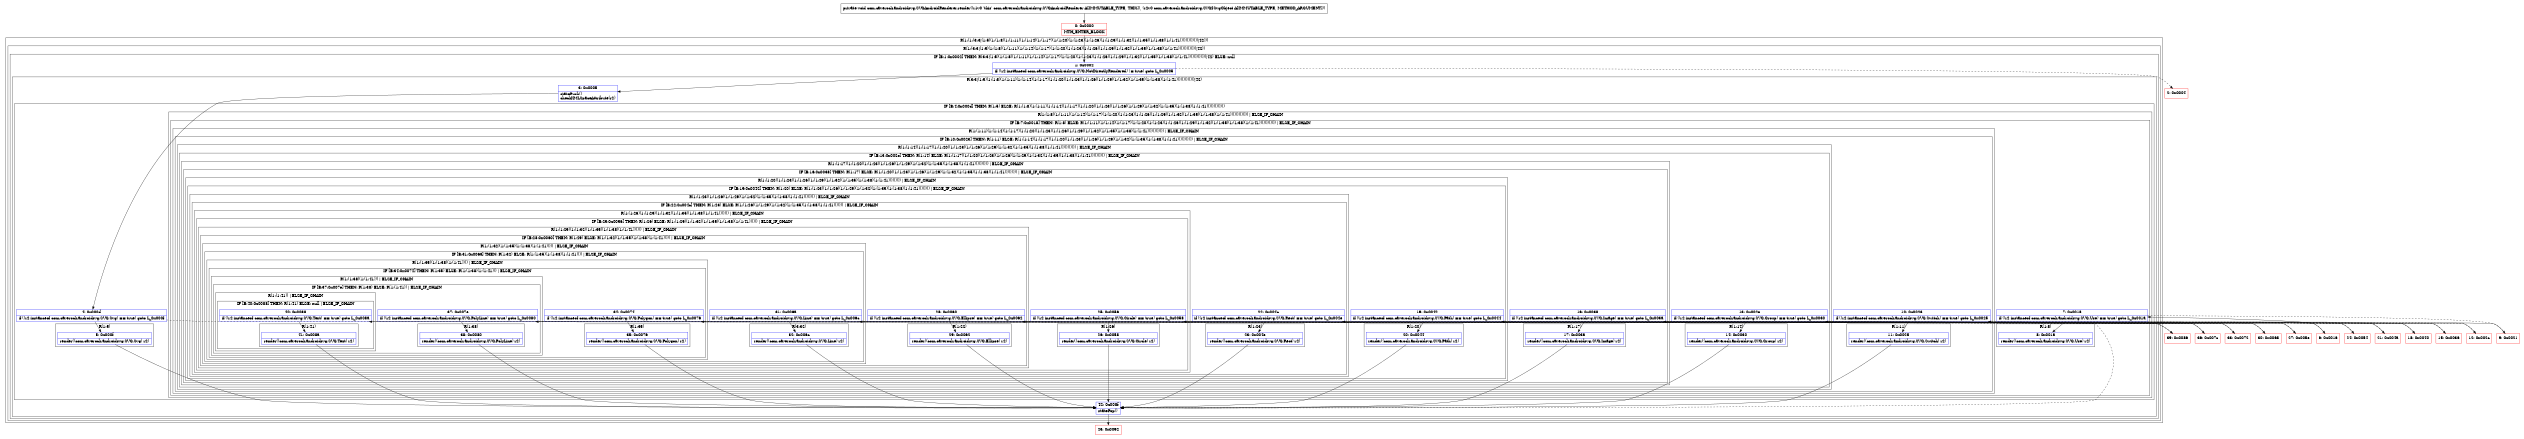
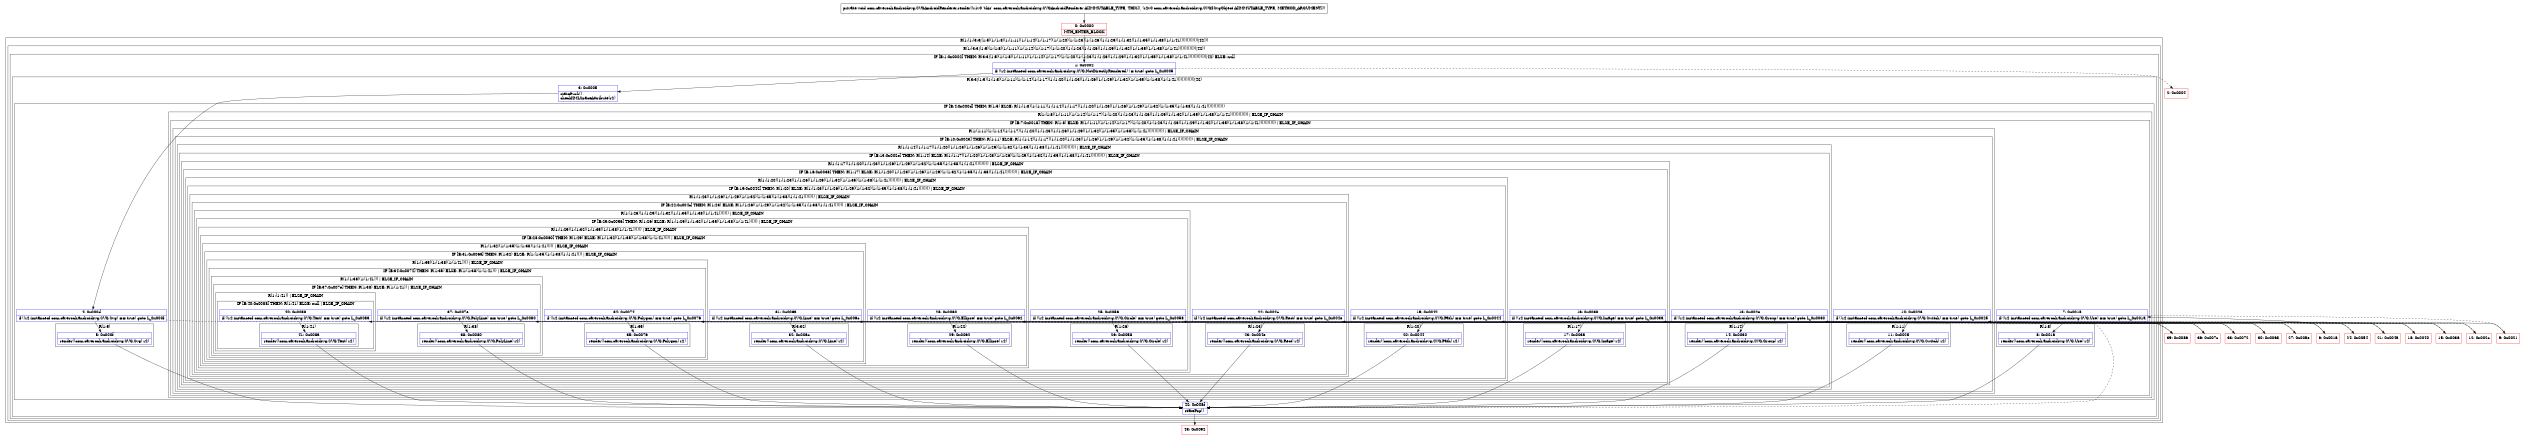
none -> (1739, 405)
